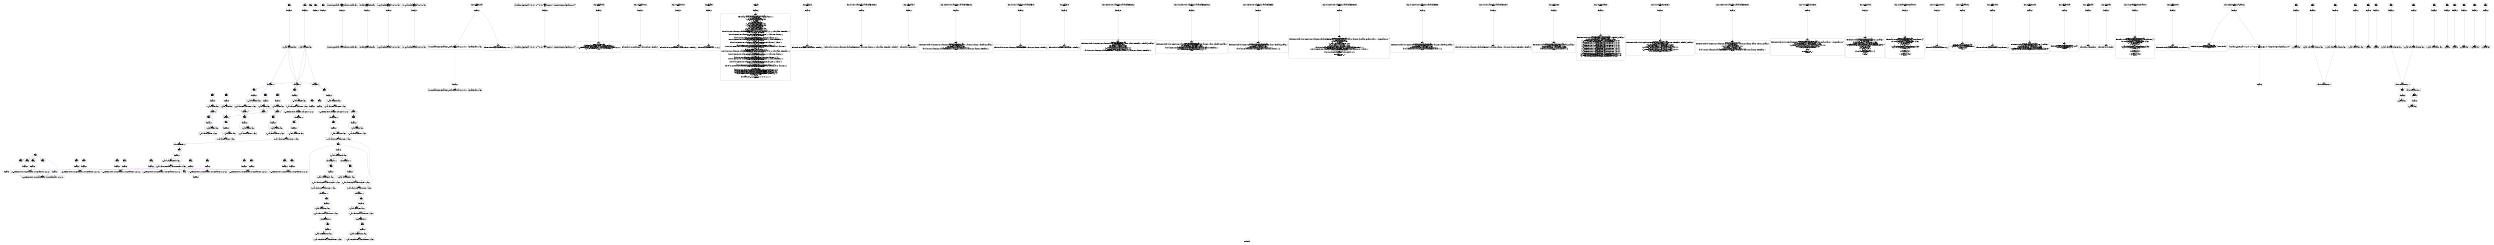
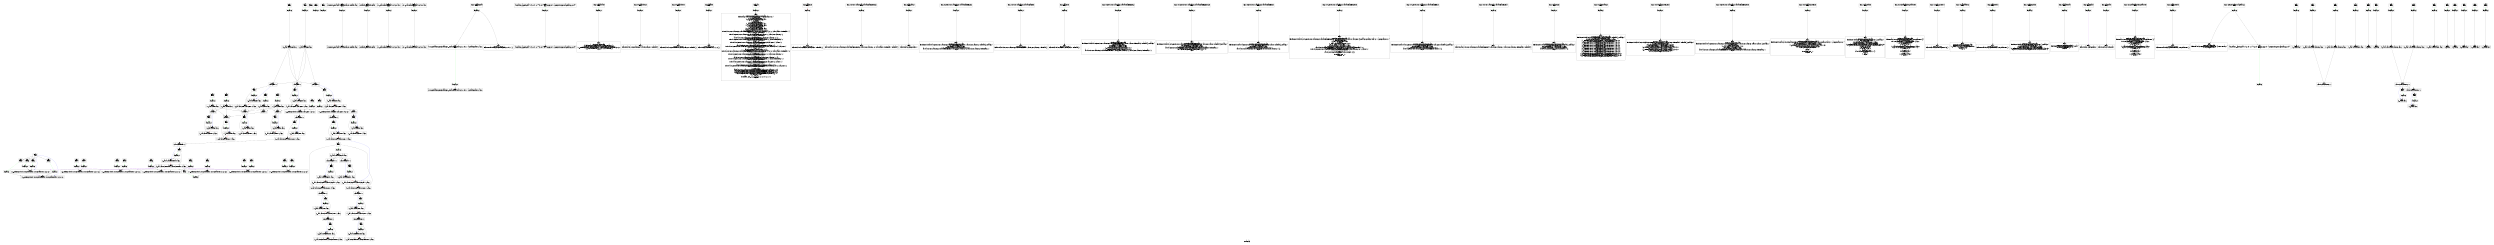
(2415, 96) -> (2415, 96)
